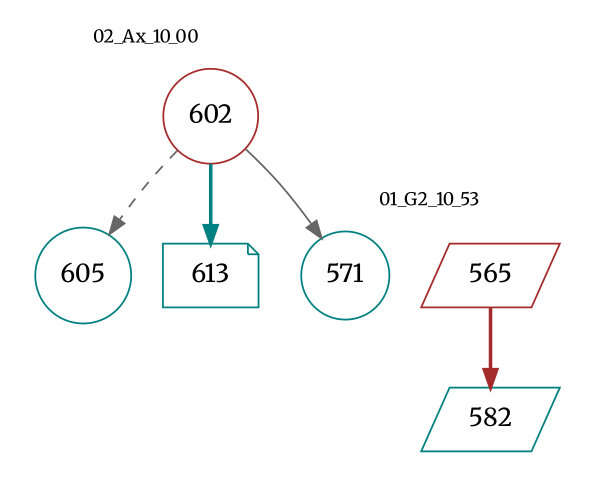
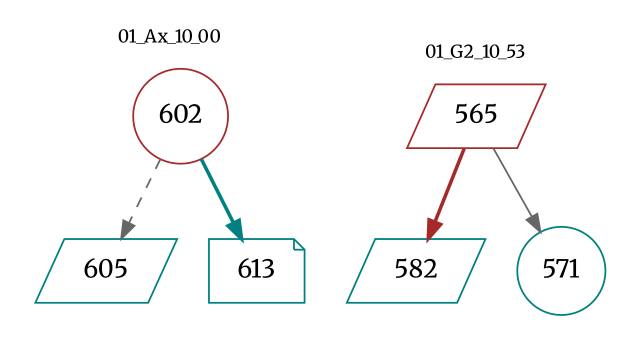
(147, 38) -> (170, 38)
(280, 185) -> (513, 182)
(83, 276) -> (106, 271)
